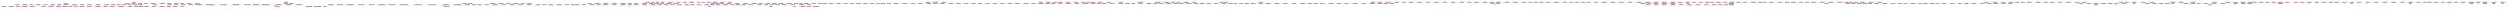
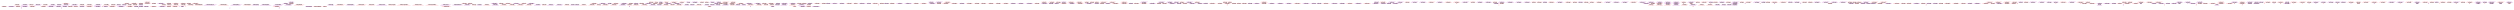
none -> (2136, 3)
